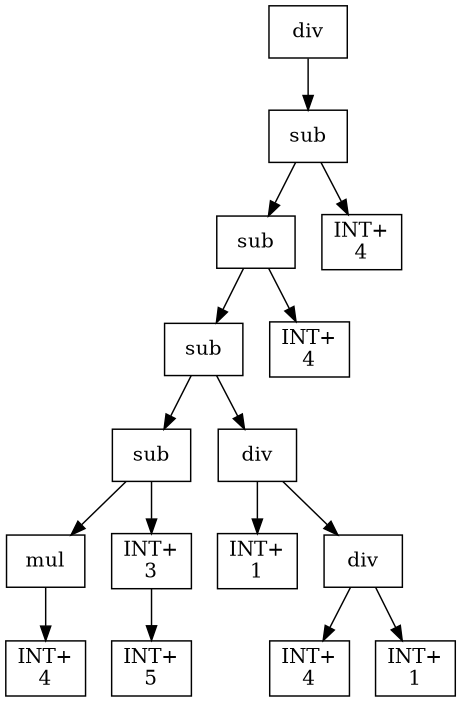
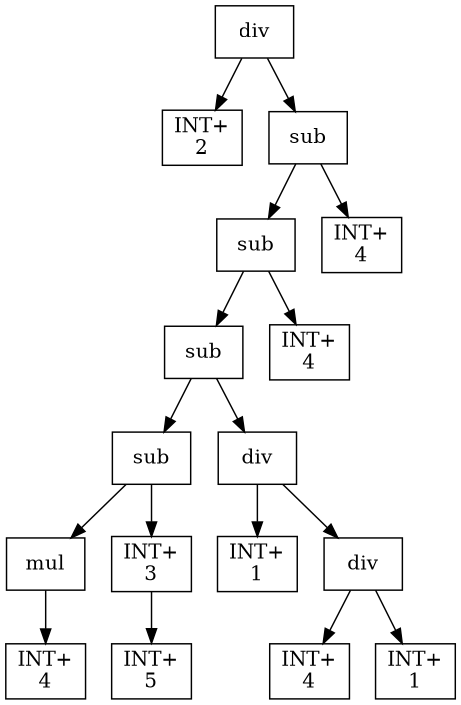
none -> (202, 138)
